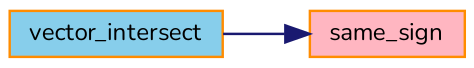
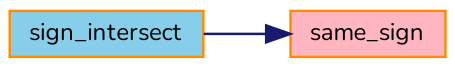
(116, 34) -> (107, 34)
